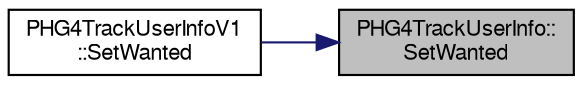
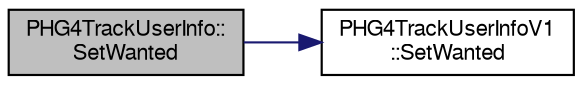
(289, 42) -> (272, 42)
